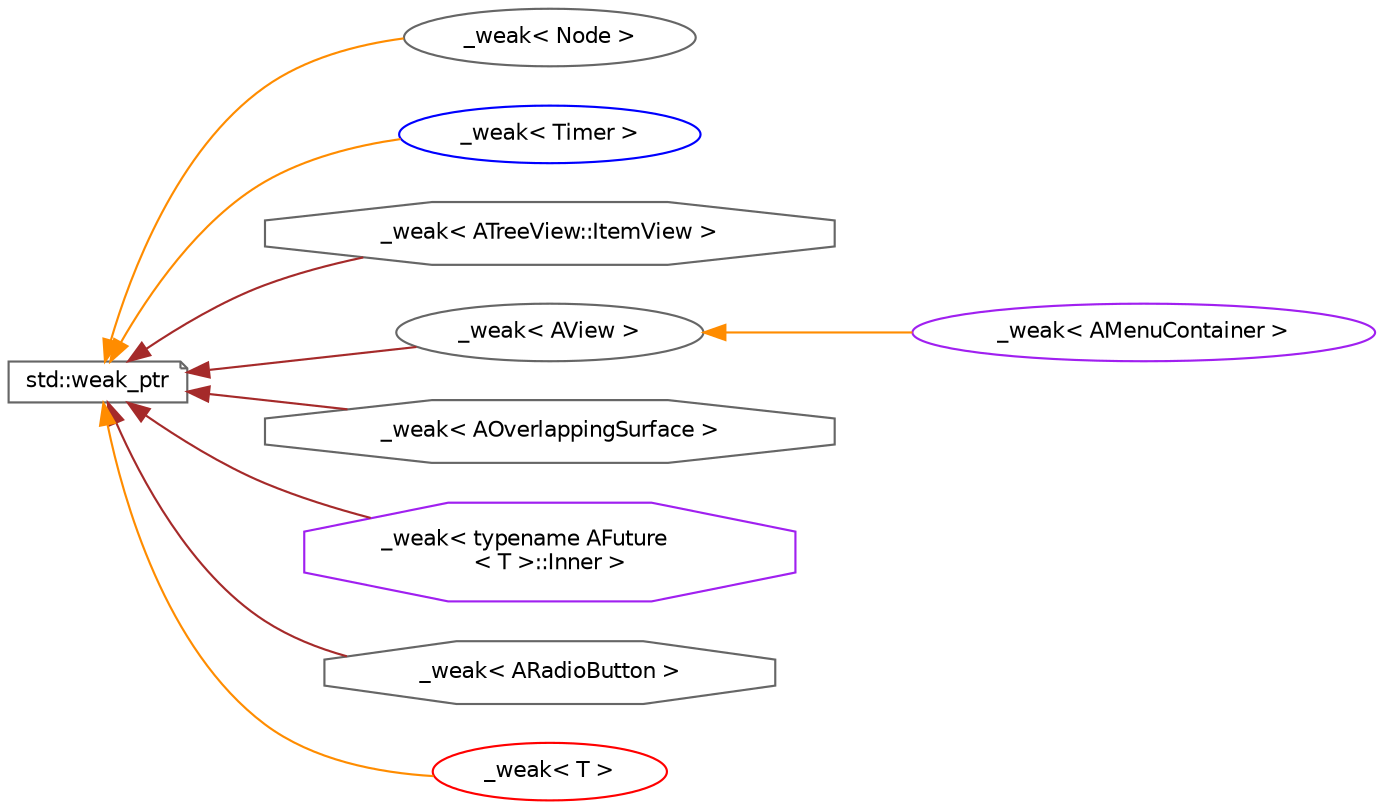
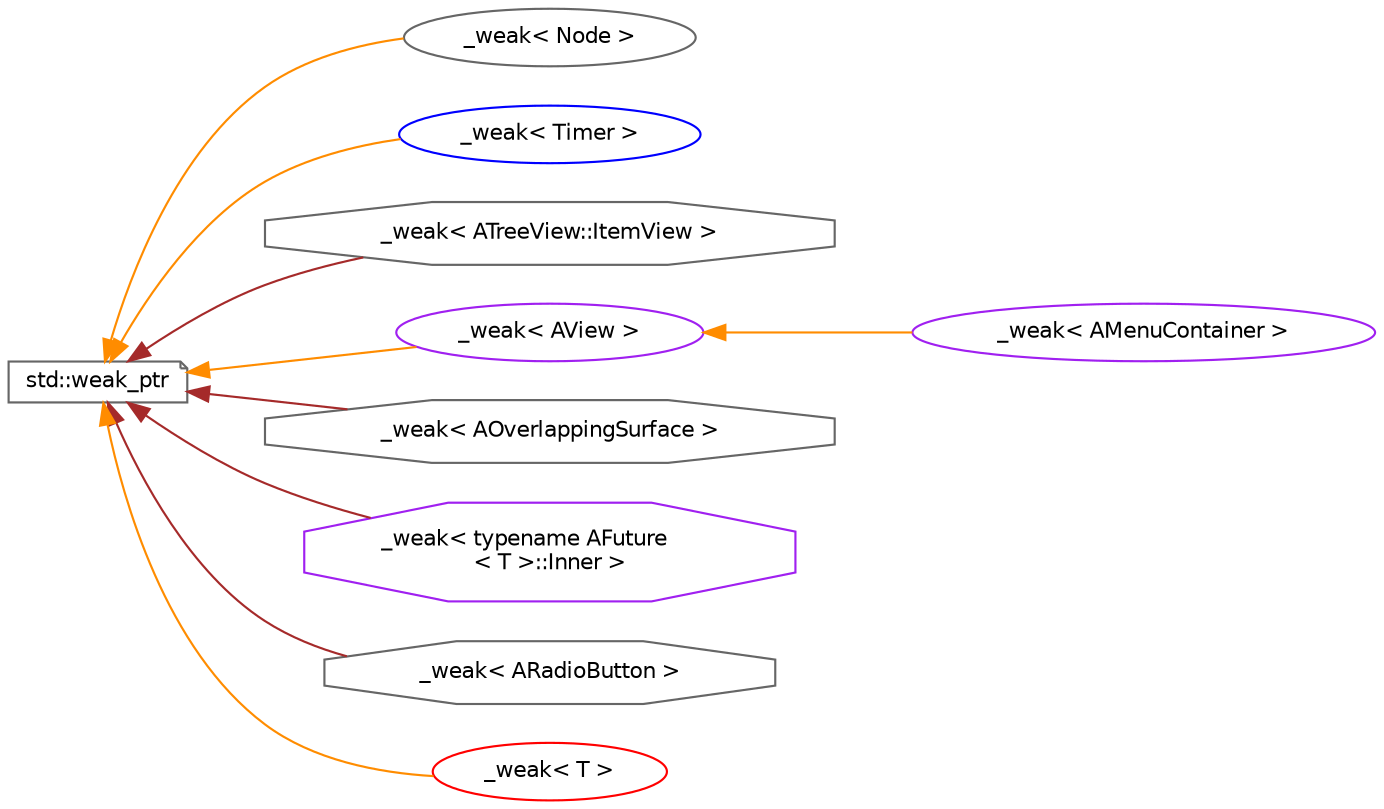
(550, 332) -> (550, 332)
(313, 358) -> (313, 358)
